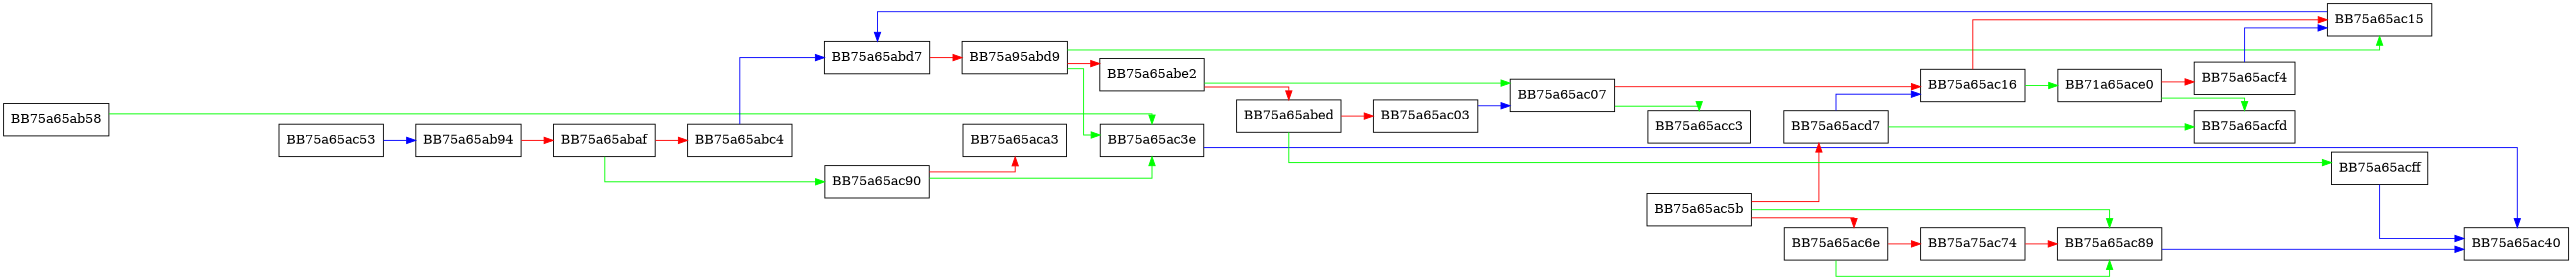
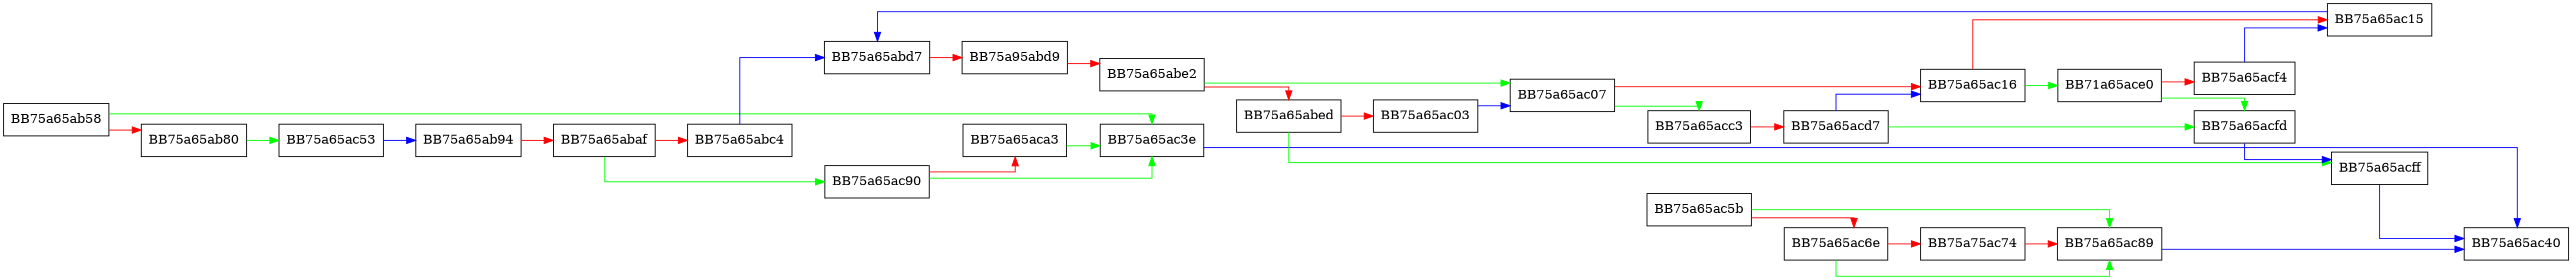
(1726, 50) -> none
(1084, 98) -> (1079, 146)
none -> (194, 140)
none -> (2275, 160)
(1810, 202) -> (1763, 127)
